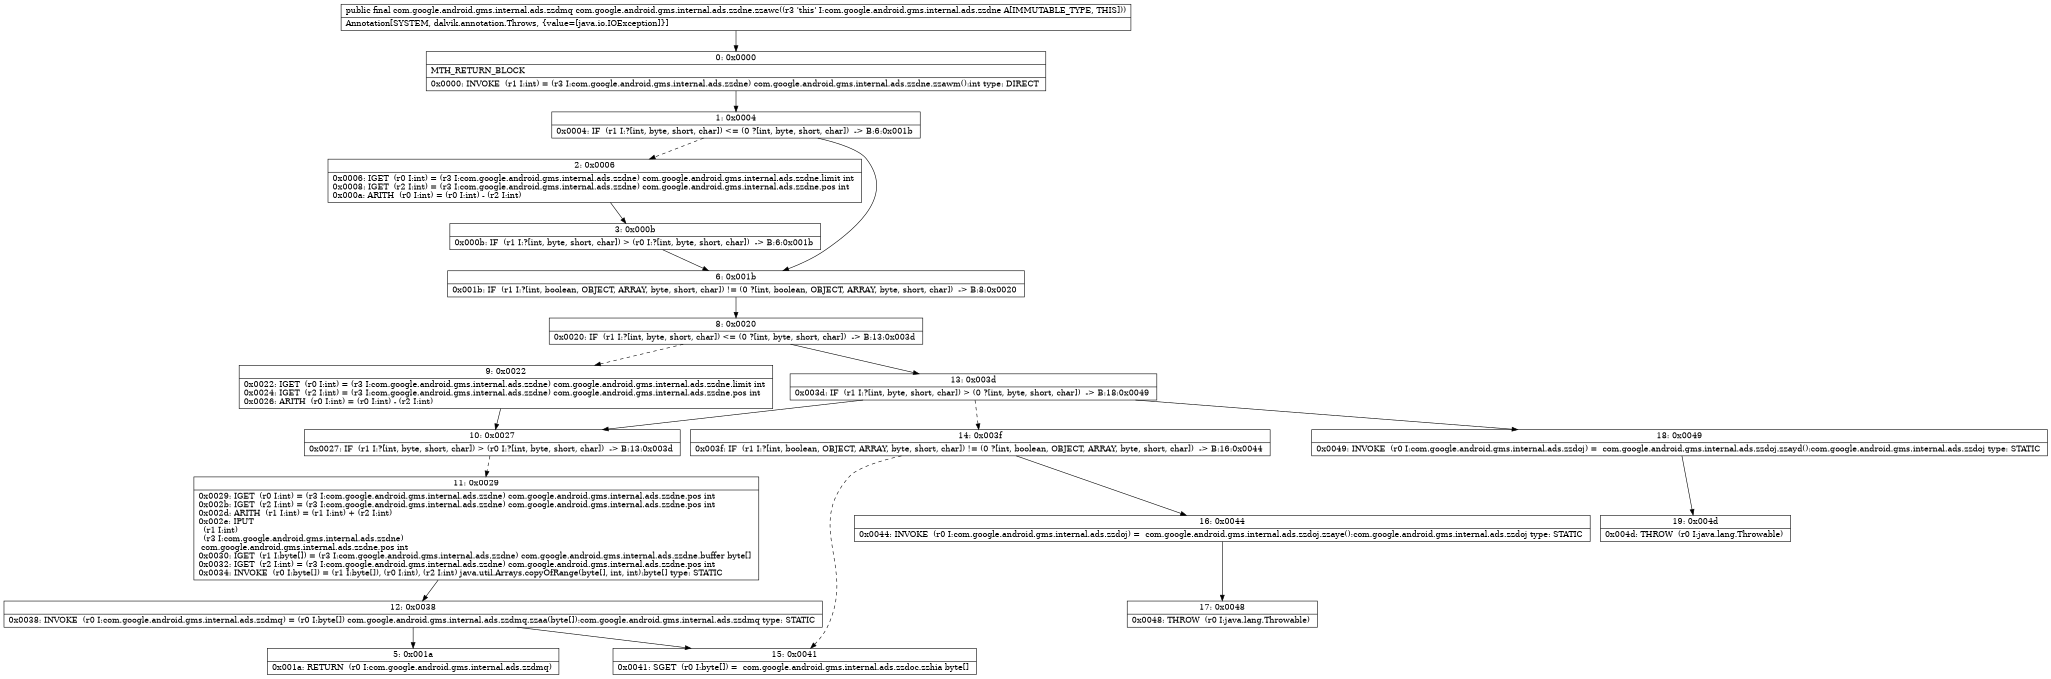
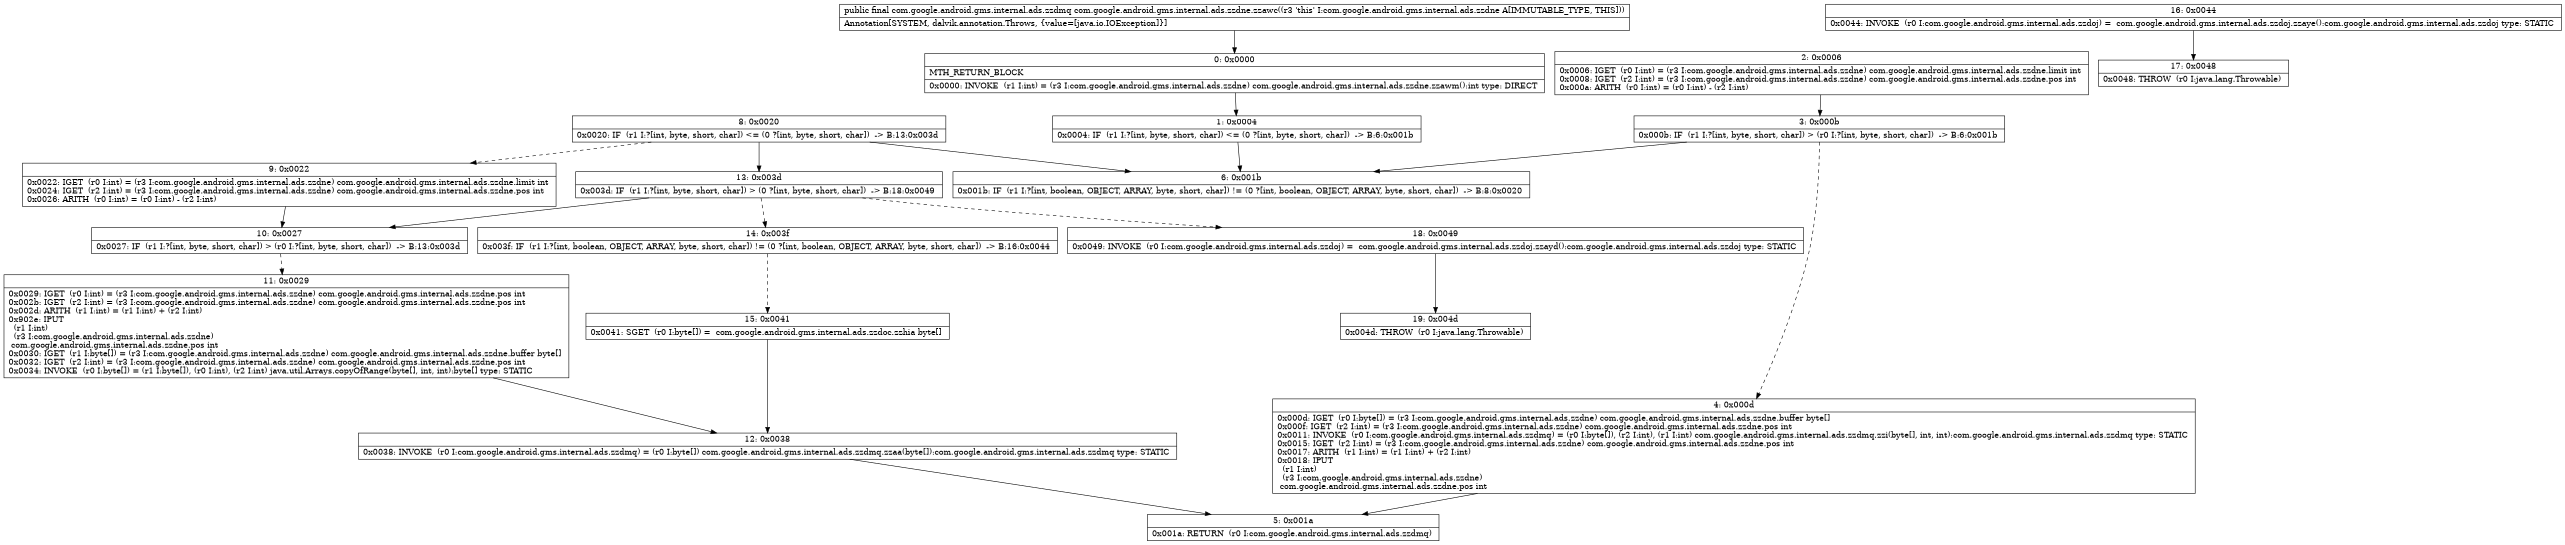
(679, 148) -> none
(736, 305) -> (997, 157)
(1324, 415) -> (1039, 214)
none -> (1734, 446)
(1099, 485) -> none
(229, 522) -> (39, 320)
(601, 637) -> (768, 383)
